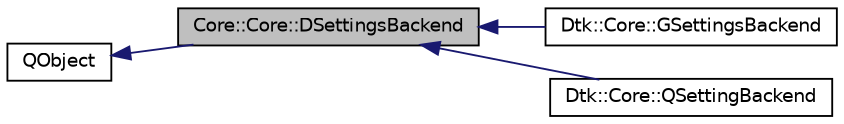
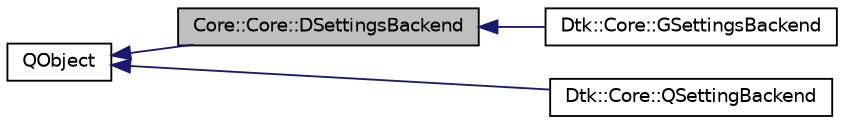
(519, 64) -> (340, 78)
